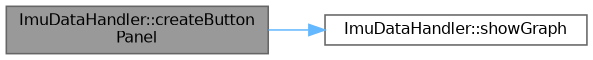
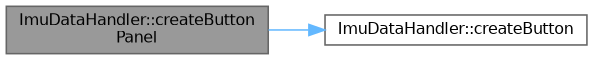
(456, 30) -> (456, 30)
